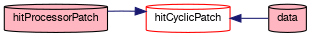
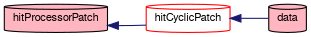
(121, 11) -> (132, 26)
